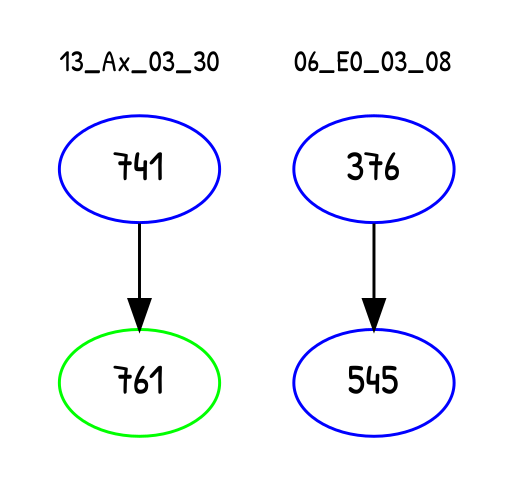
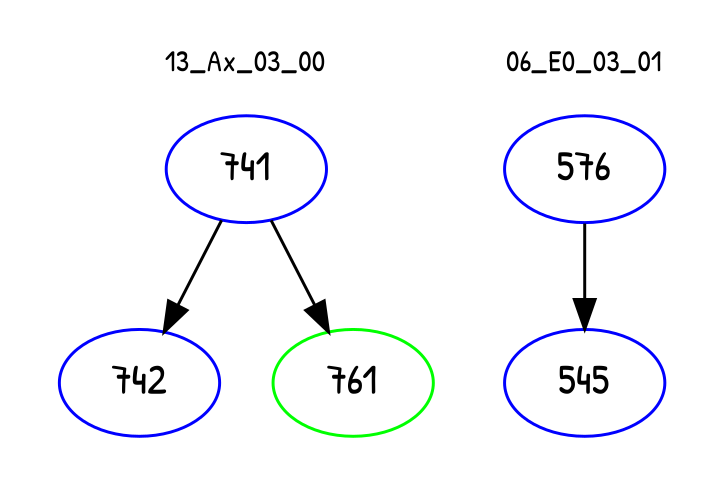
(141, 64) -> (246, 64)
(374, 64) -> (585, 64)
(374, 169) -> (585, 169)
none -> (139, 383)
